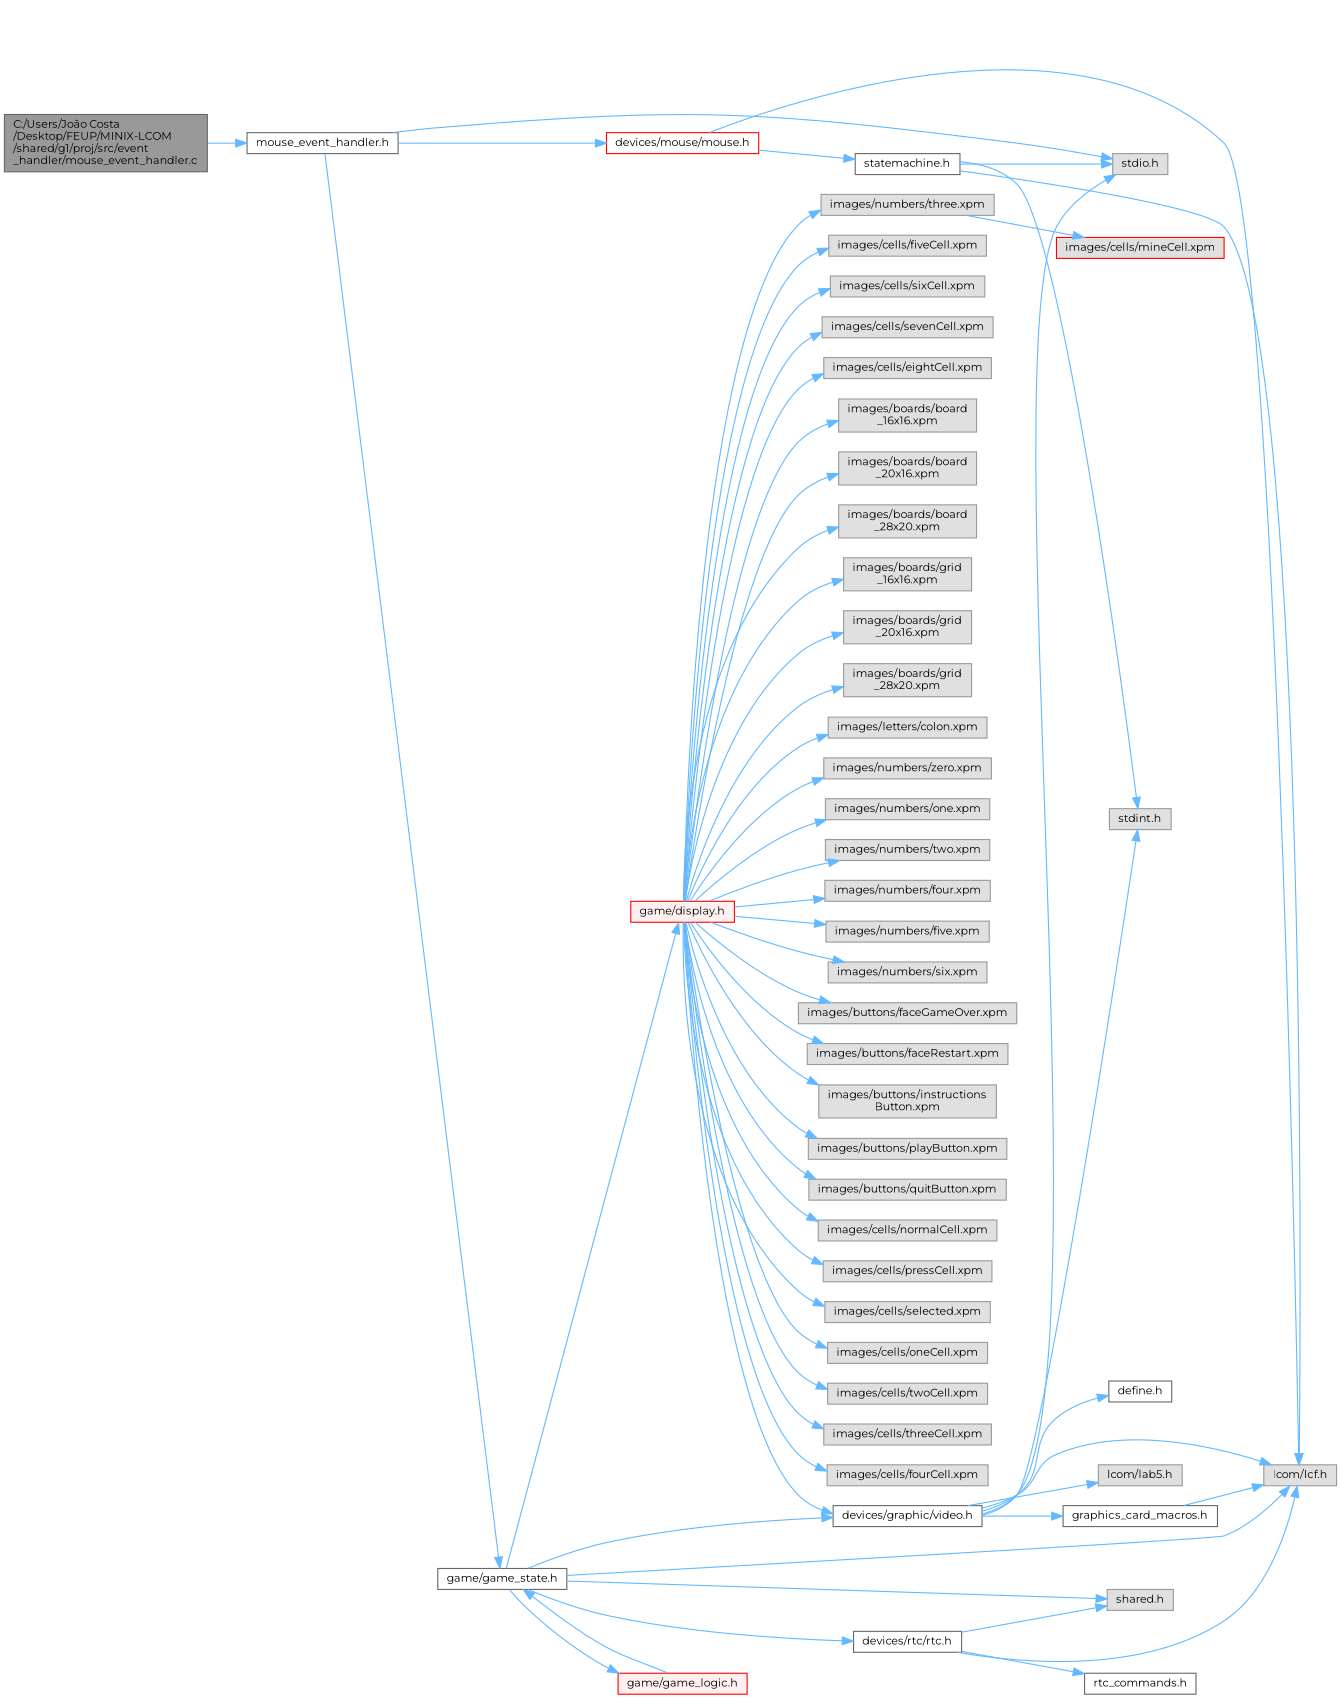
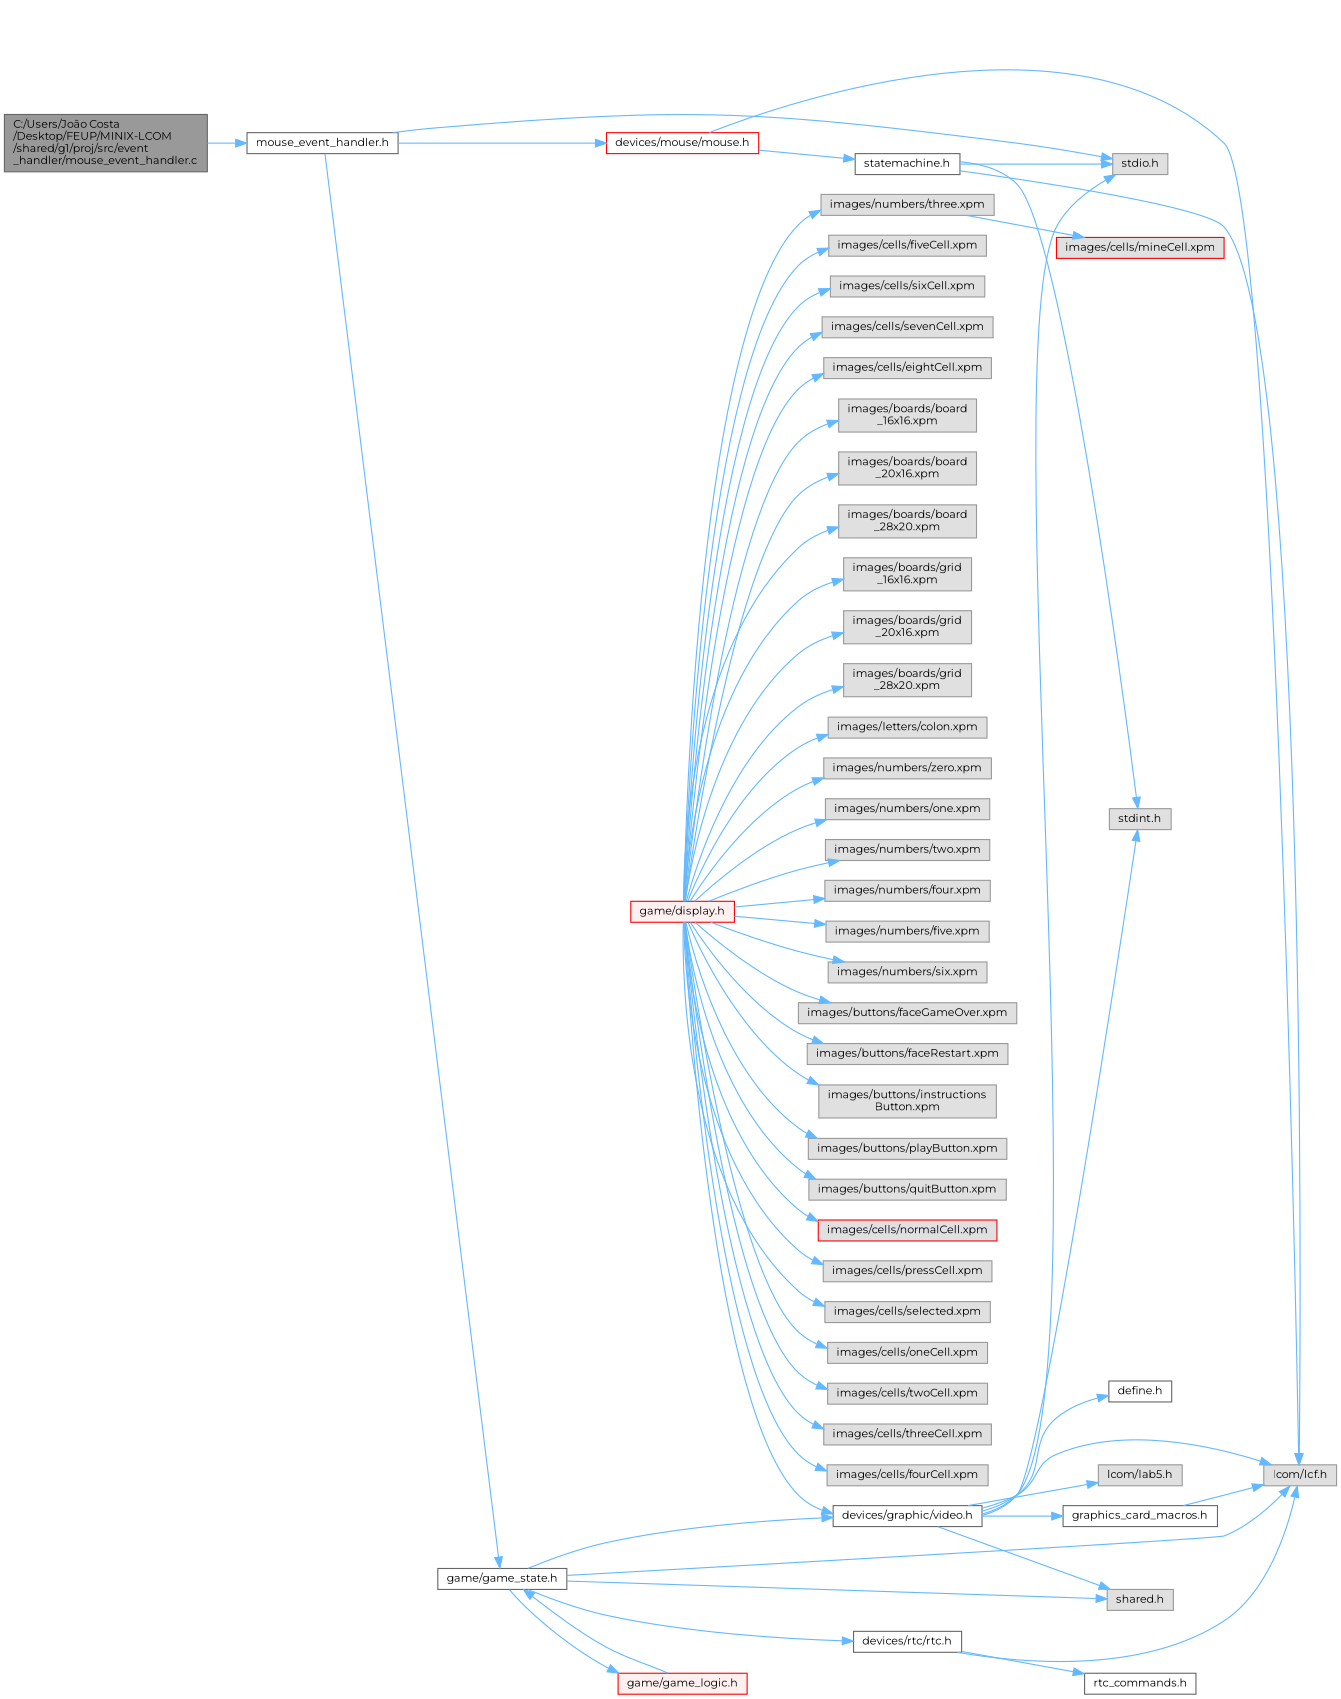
(908, 1230) -> (908, 1230)
(591, 1251) -> none
(1029, 1620) -> (1023, 1558)
